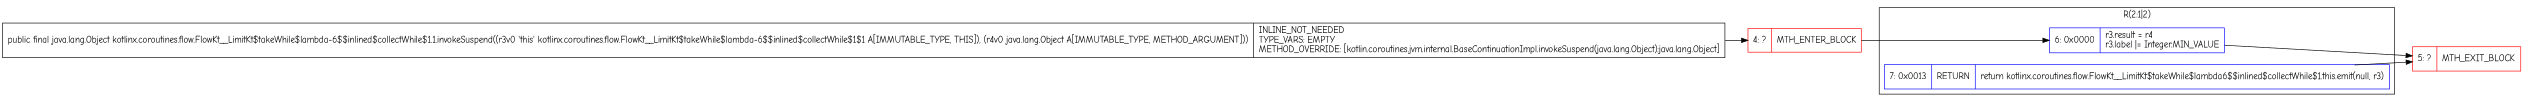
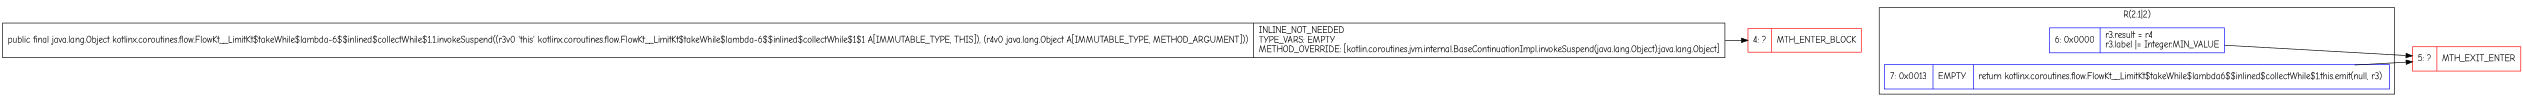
(1952, 40) -> none
(2479, 59) -> (2479, 59)
(1953, 77) -> (1952, 77)
